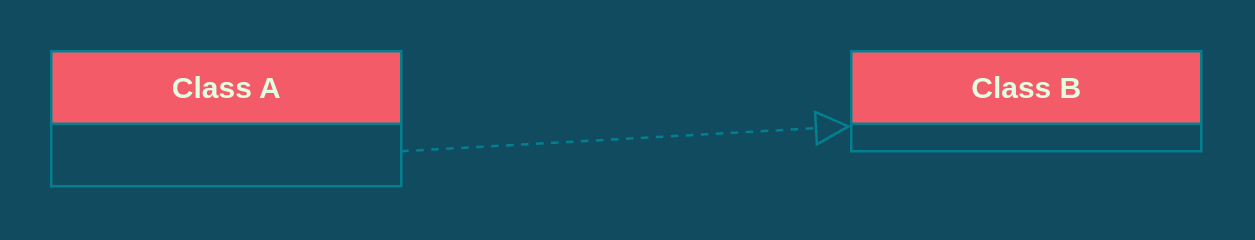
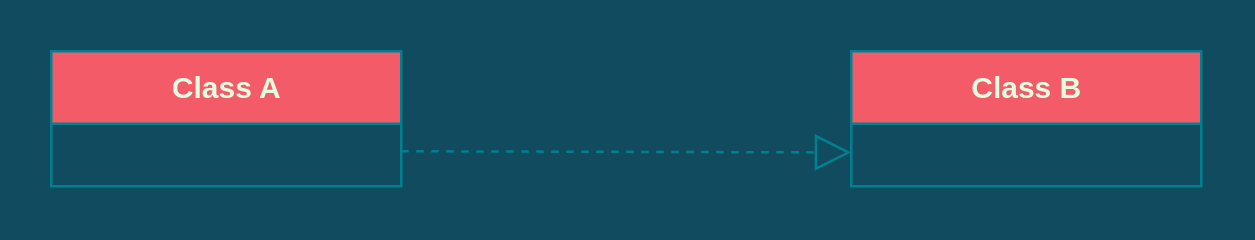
(1026, 101) -> (1026, 119)
